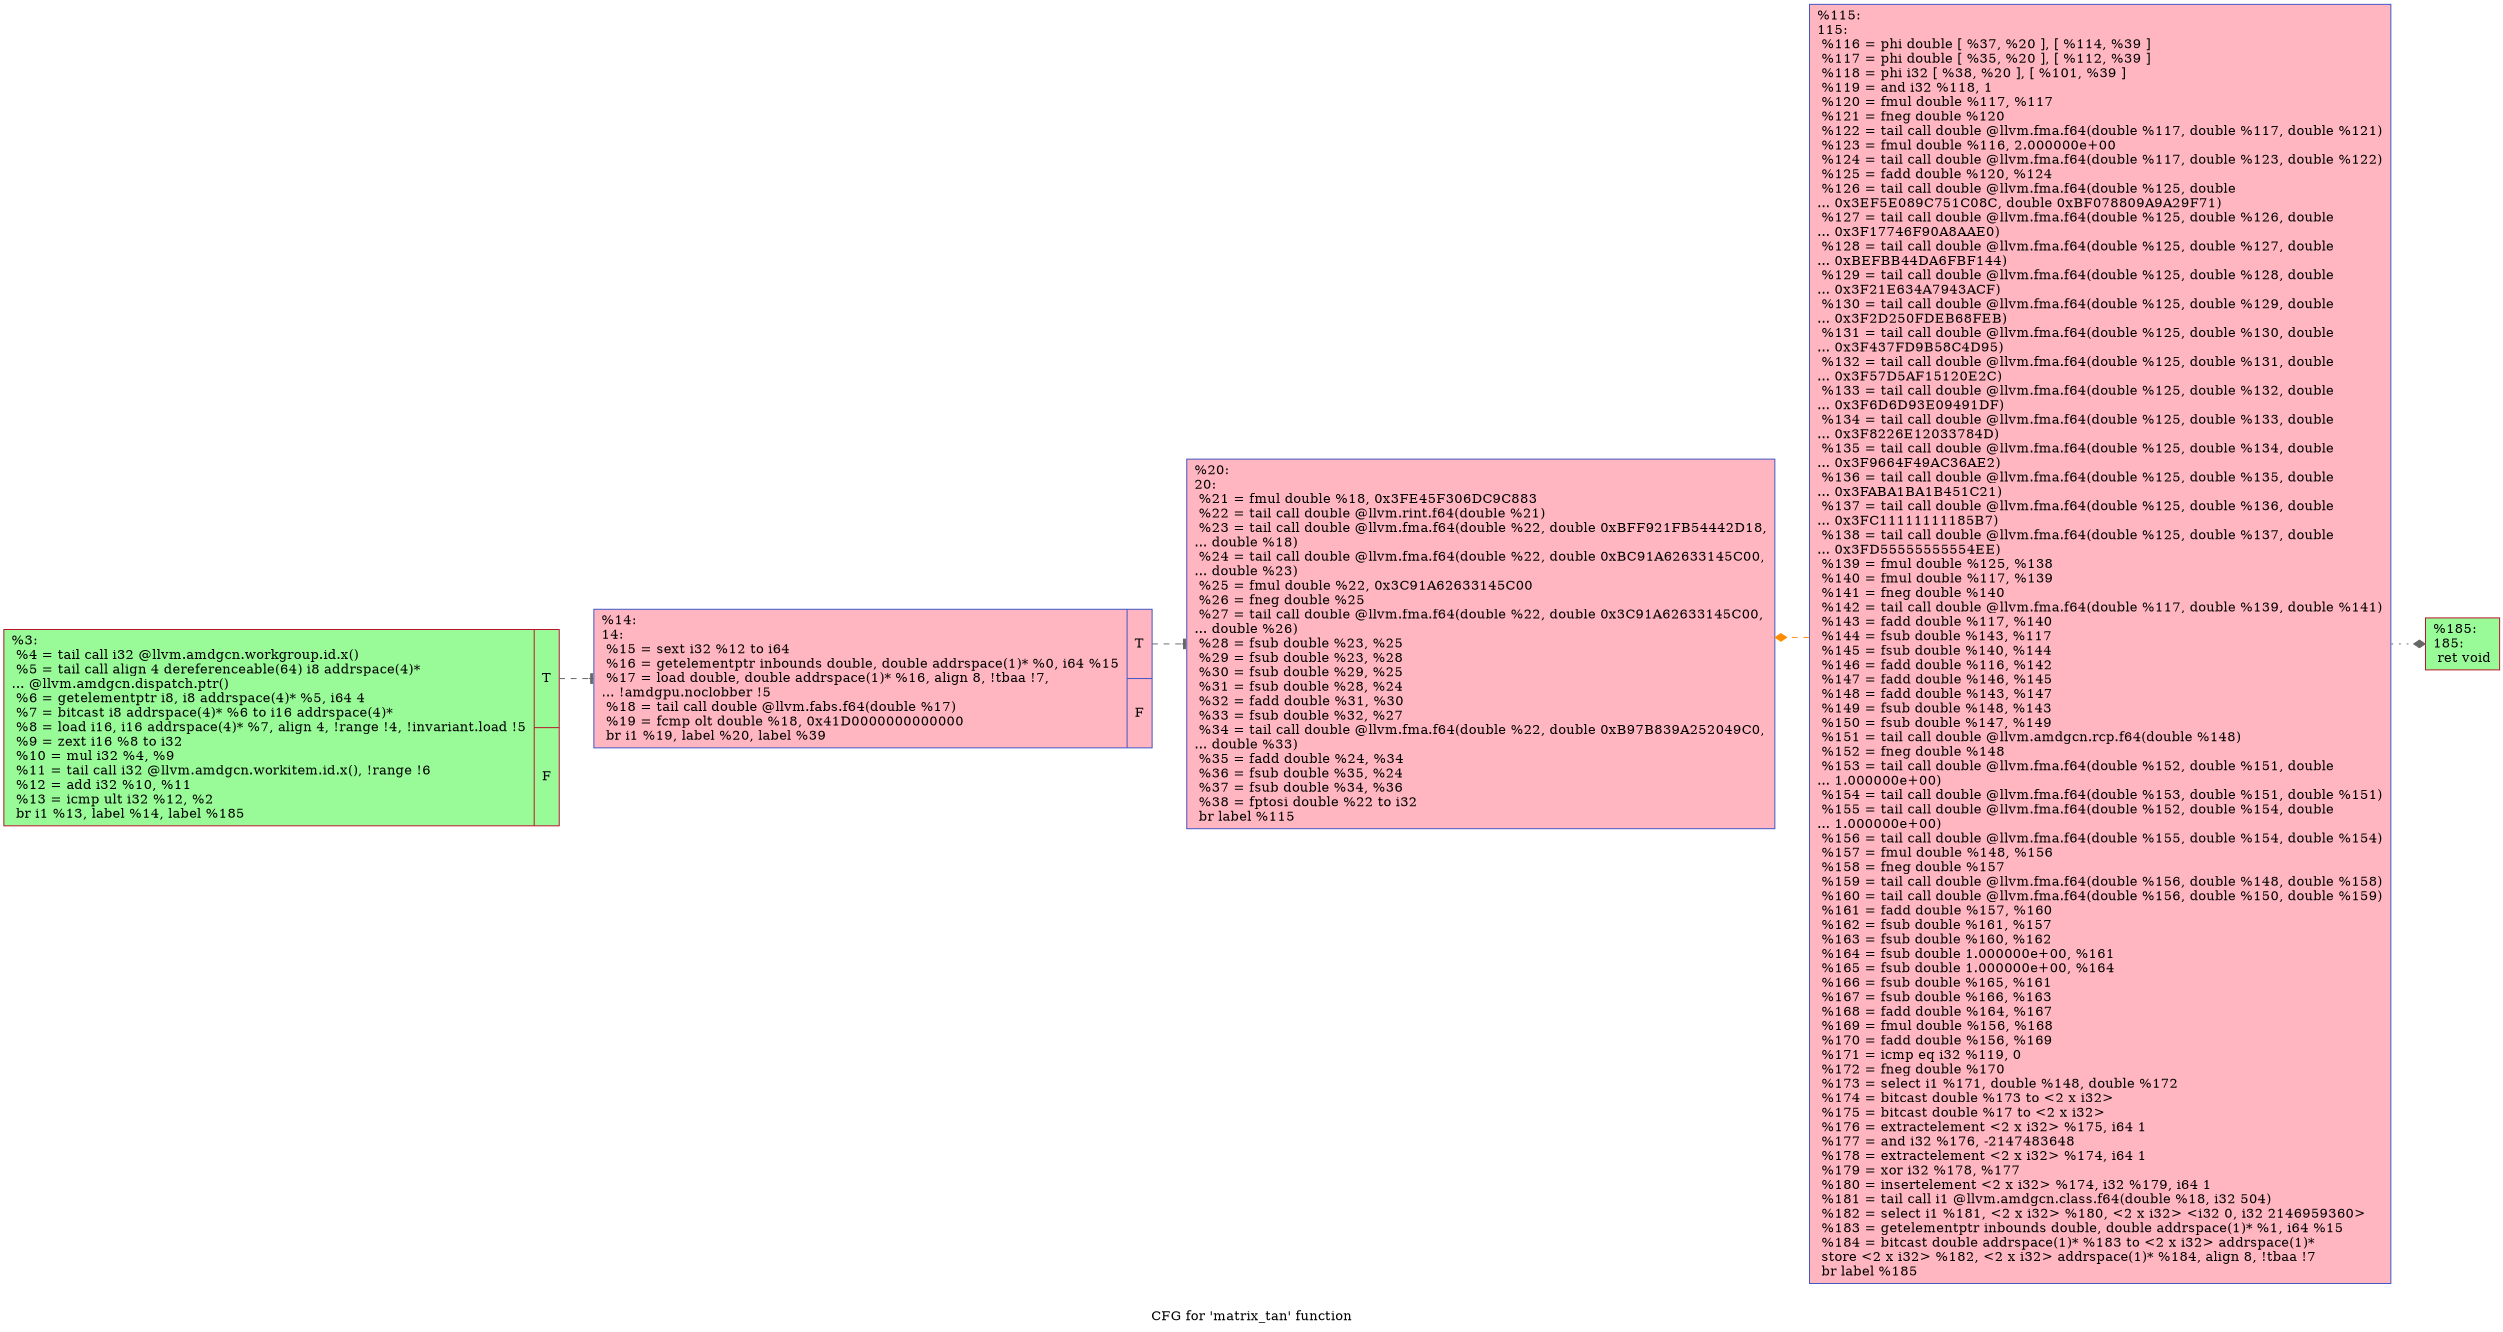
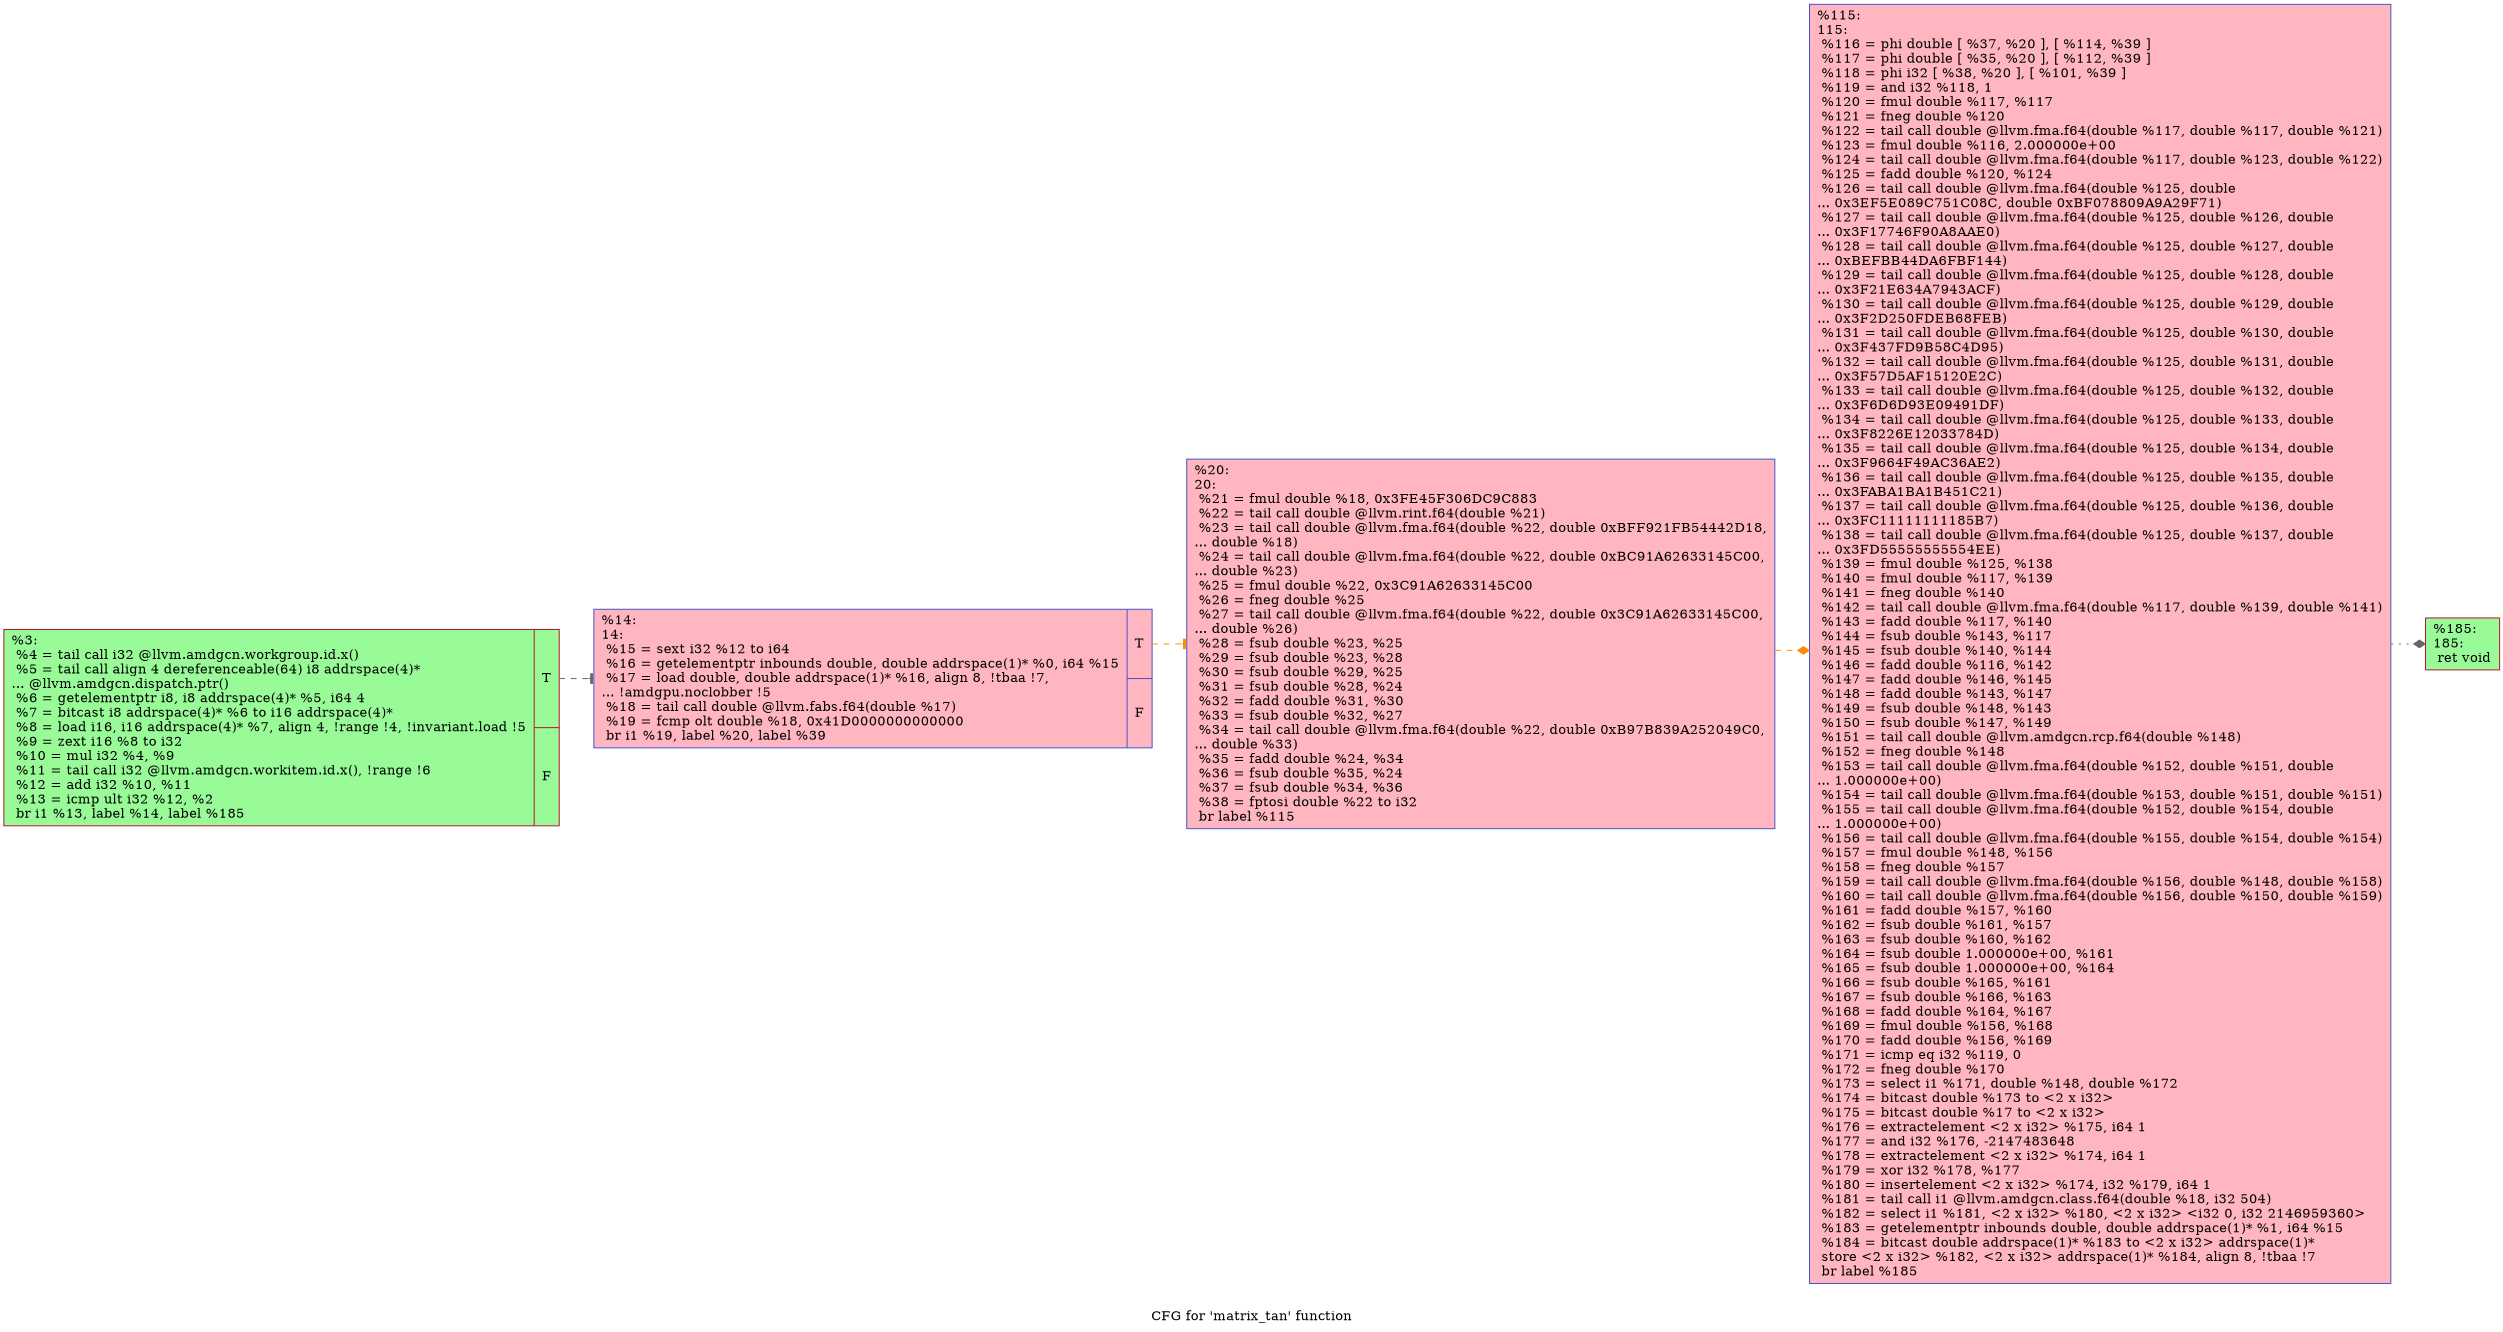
(1798, 637) -> (1786, 650)
(1167, 644) -> (1167, 644)
